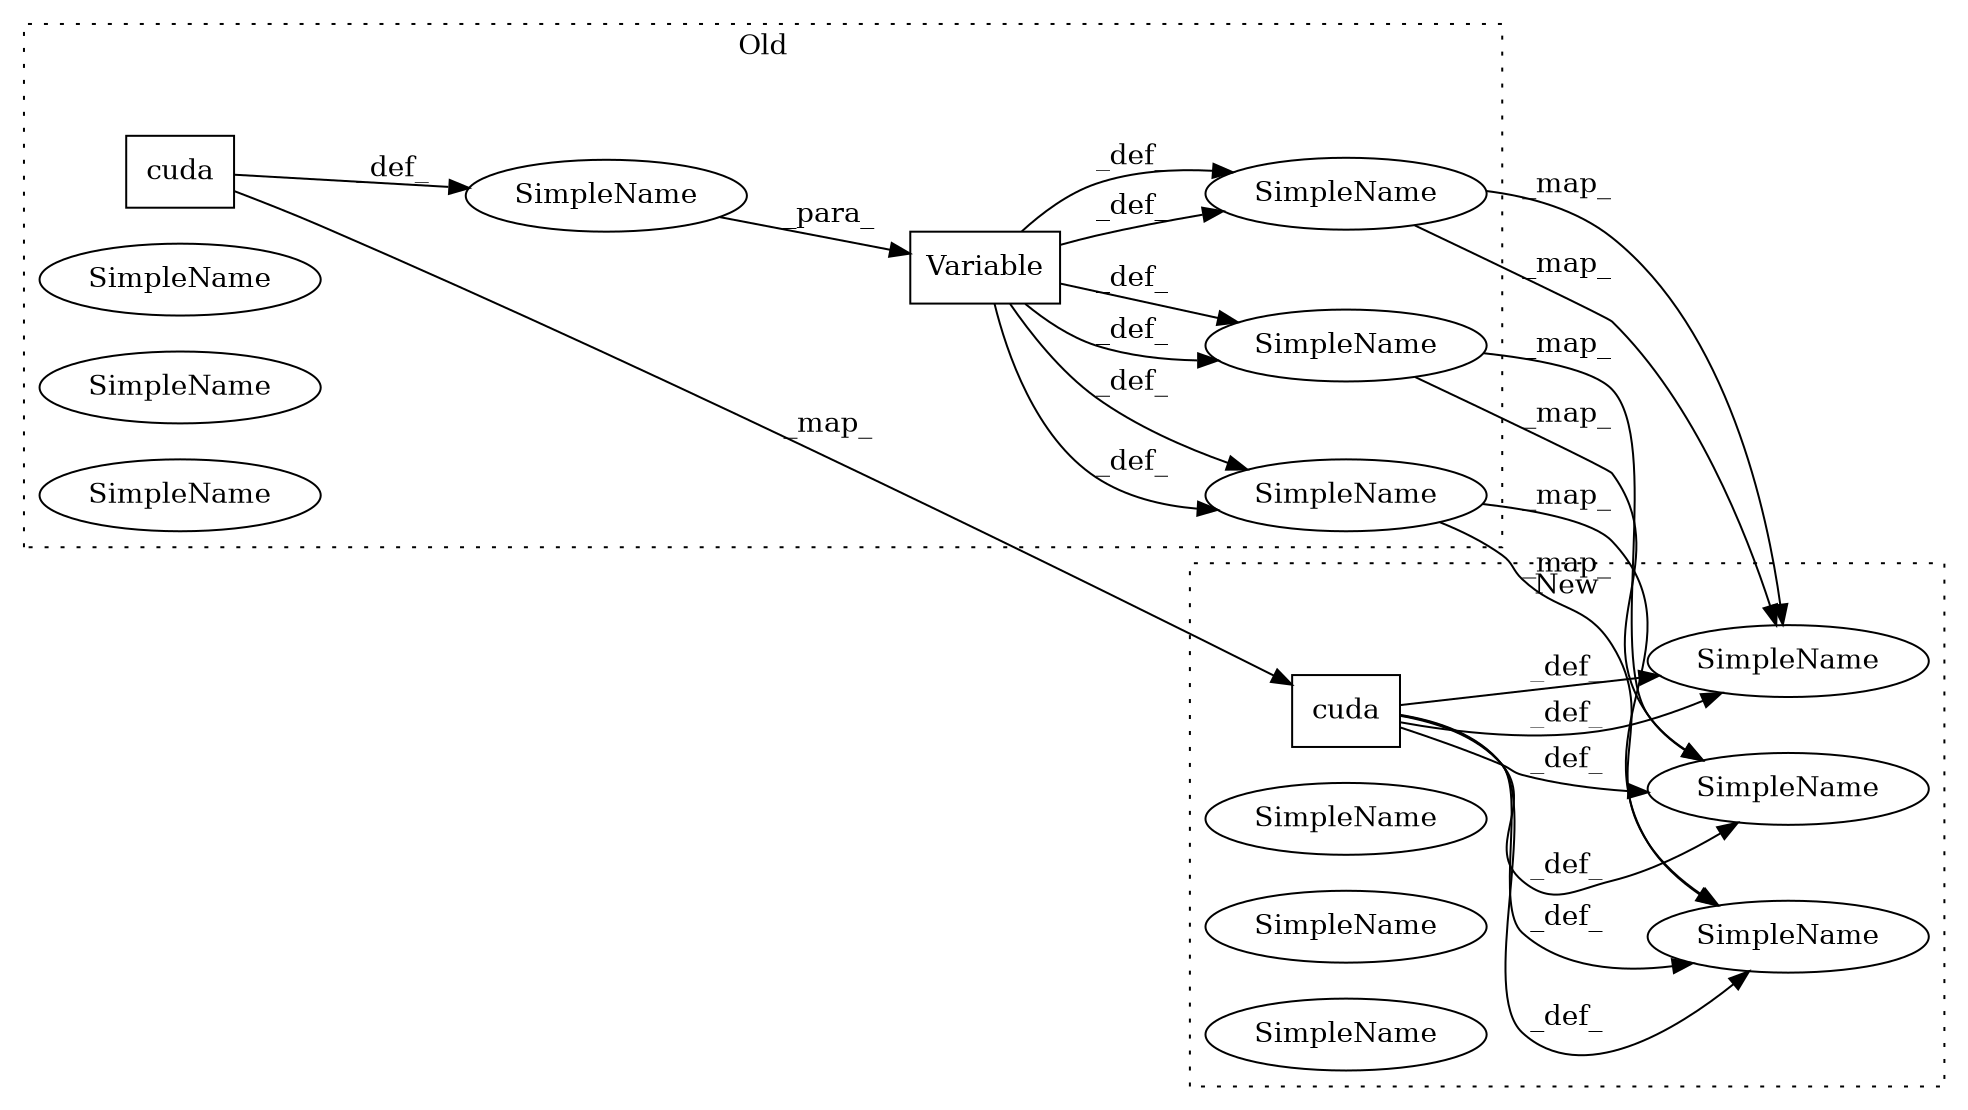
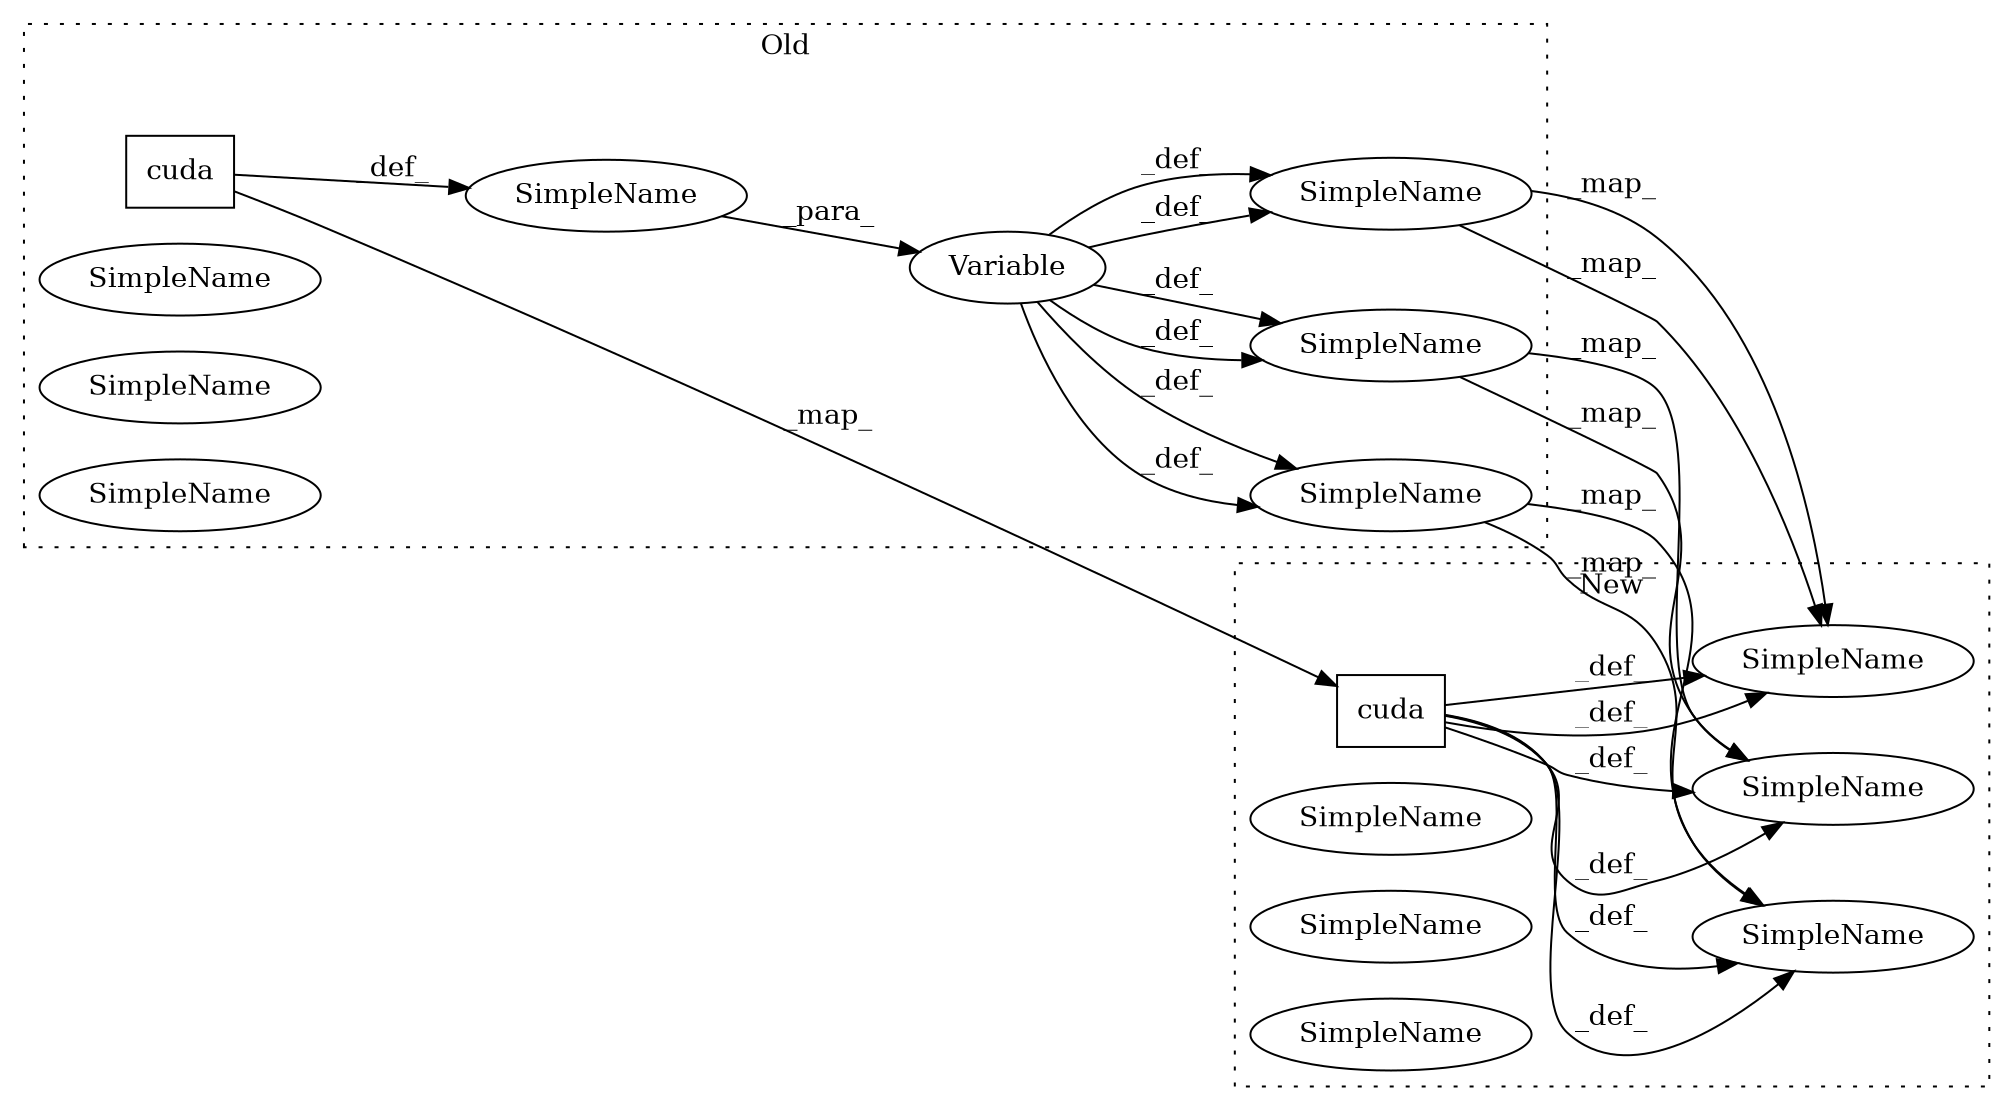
(985, 268) -> (1008, 268)
